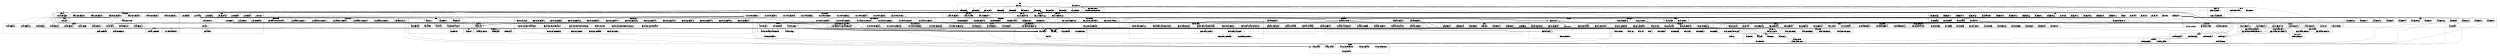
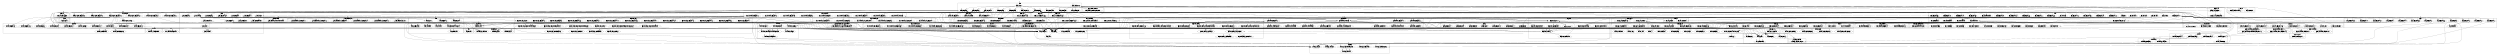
(897, 16) -> (897, 16)
(348, 19) -> (348, 19)
(1363, 26) -> none
(1621, 26) -> (1621, 26)
